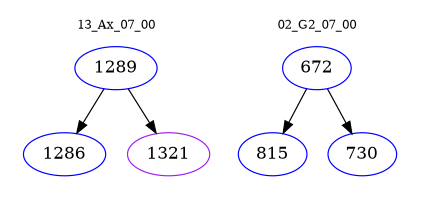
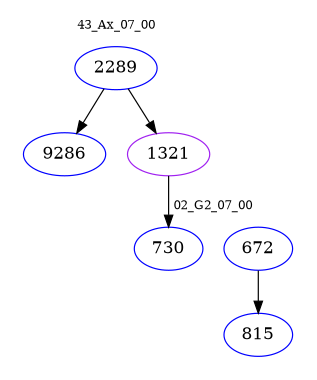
(117, 26) -> (117, 26)
(116, 68) -> (116, 68)
(337, 106) -> (169, 202)
(65, 154) -> (65, 154)
